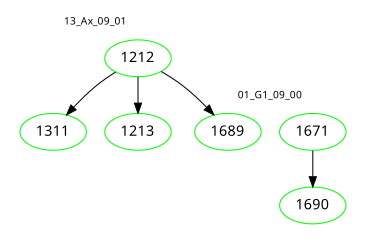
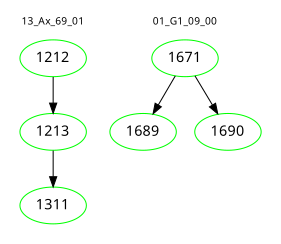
(96, 22) -> (53, 22)
(93, 88) -> (53, 164)
(194, 95) -> (167, 90)
